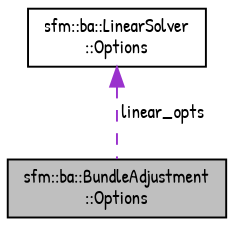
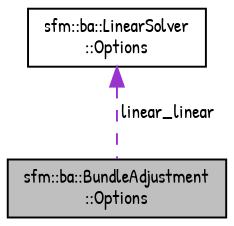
(161, 113) -> (166, 113)
